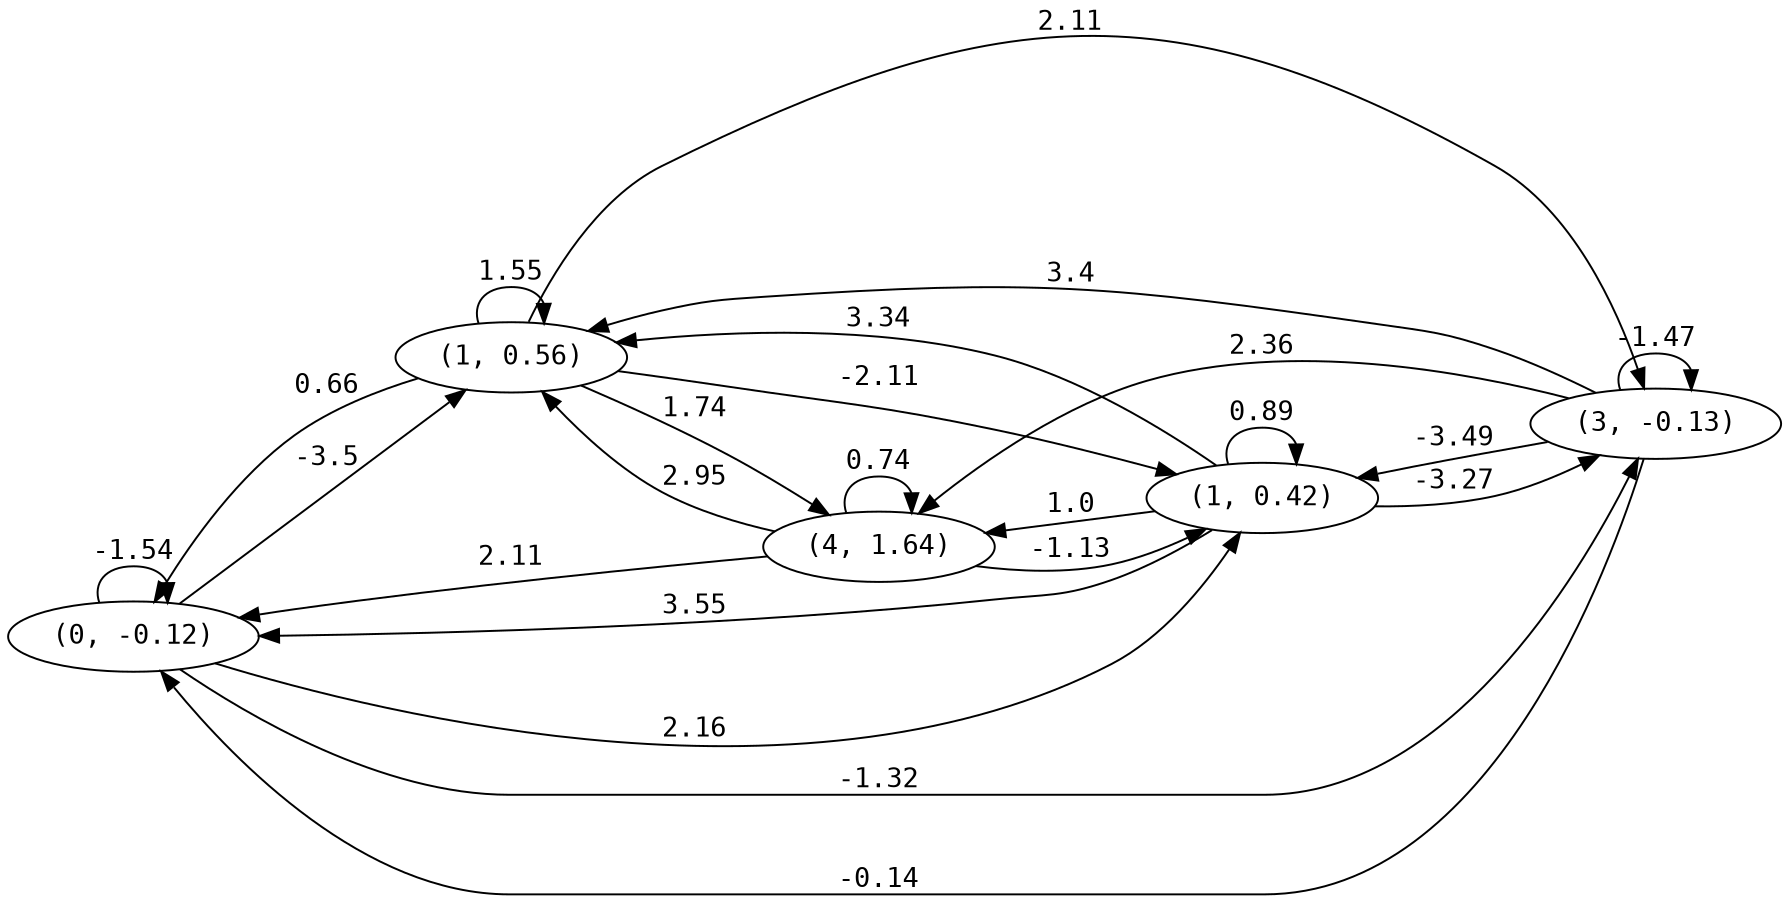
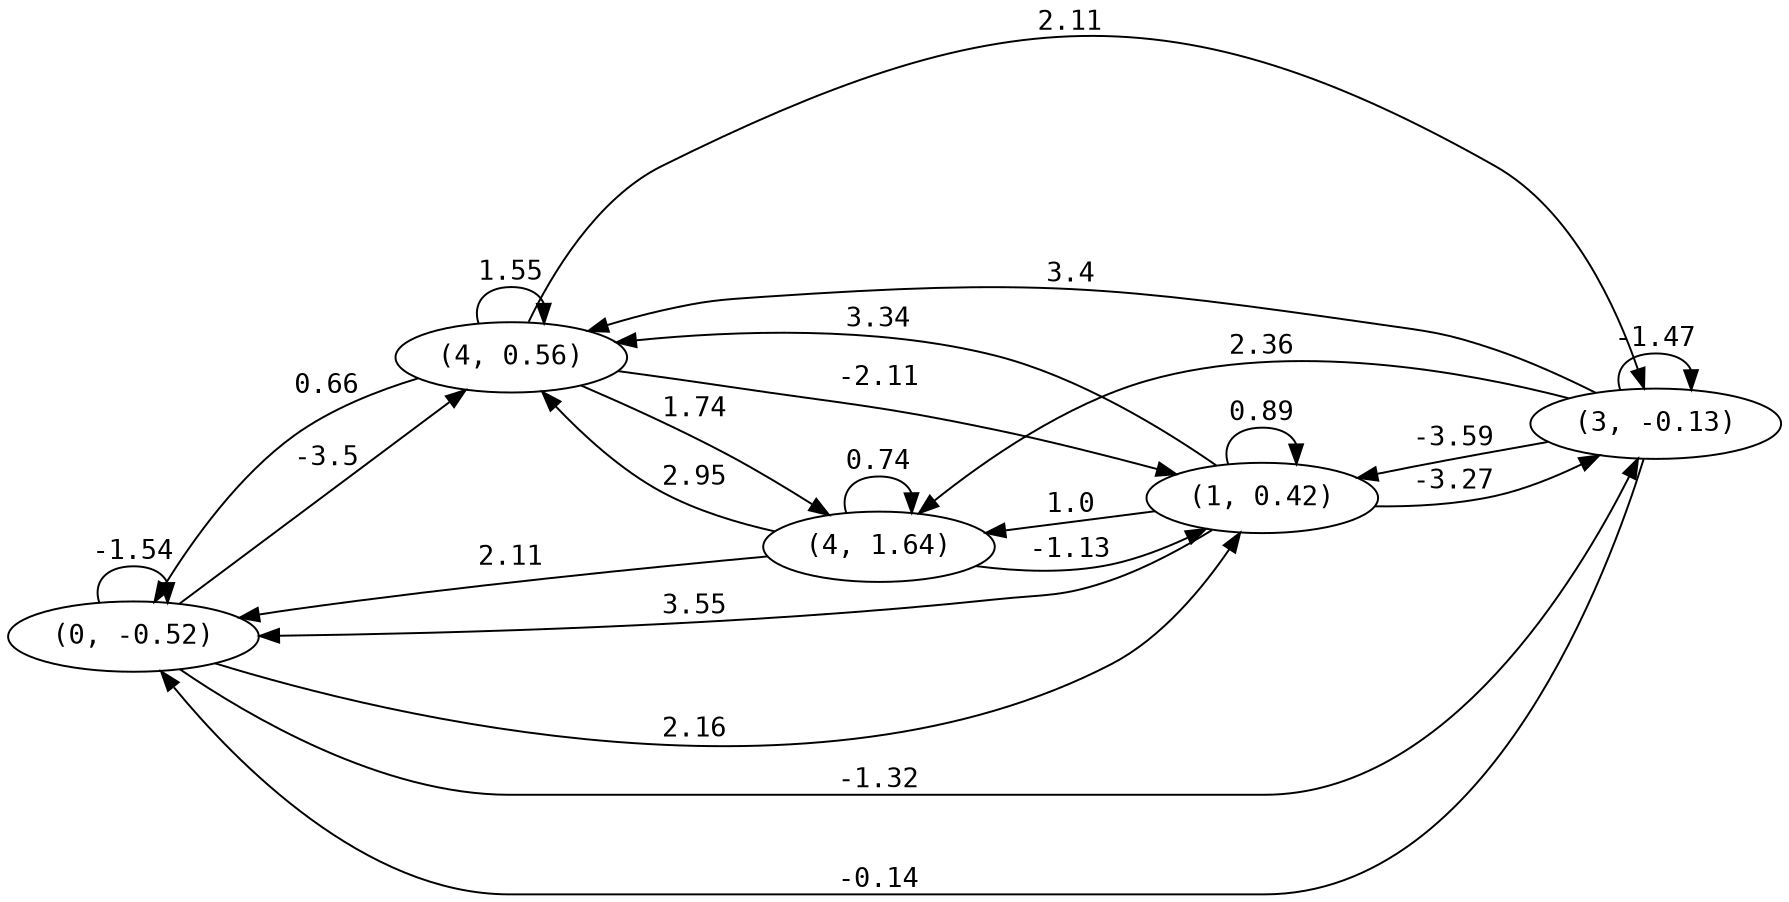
(511, 357) -> (511, 357)
(1454, 438) -> (1454, 438)
(133, 637) -> (133, 637)
